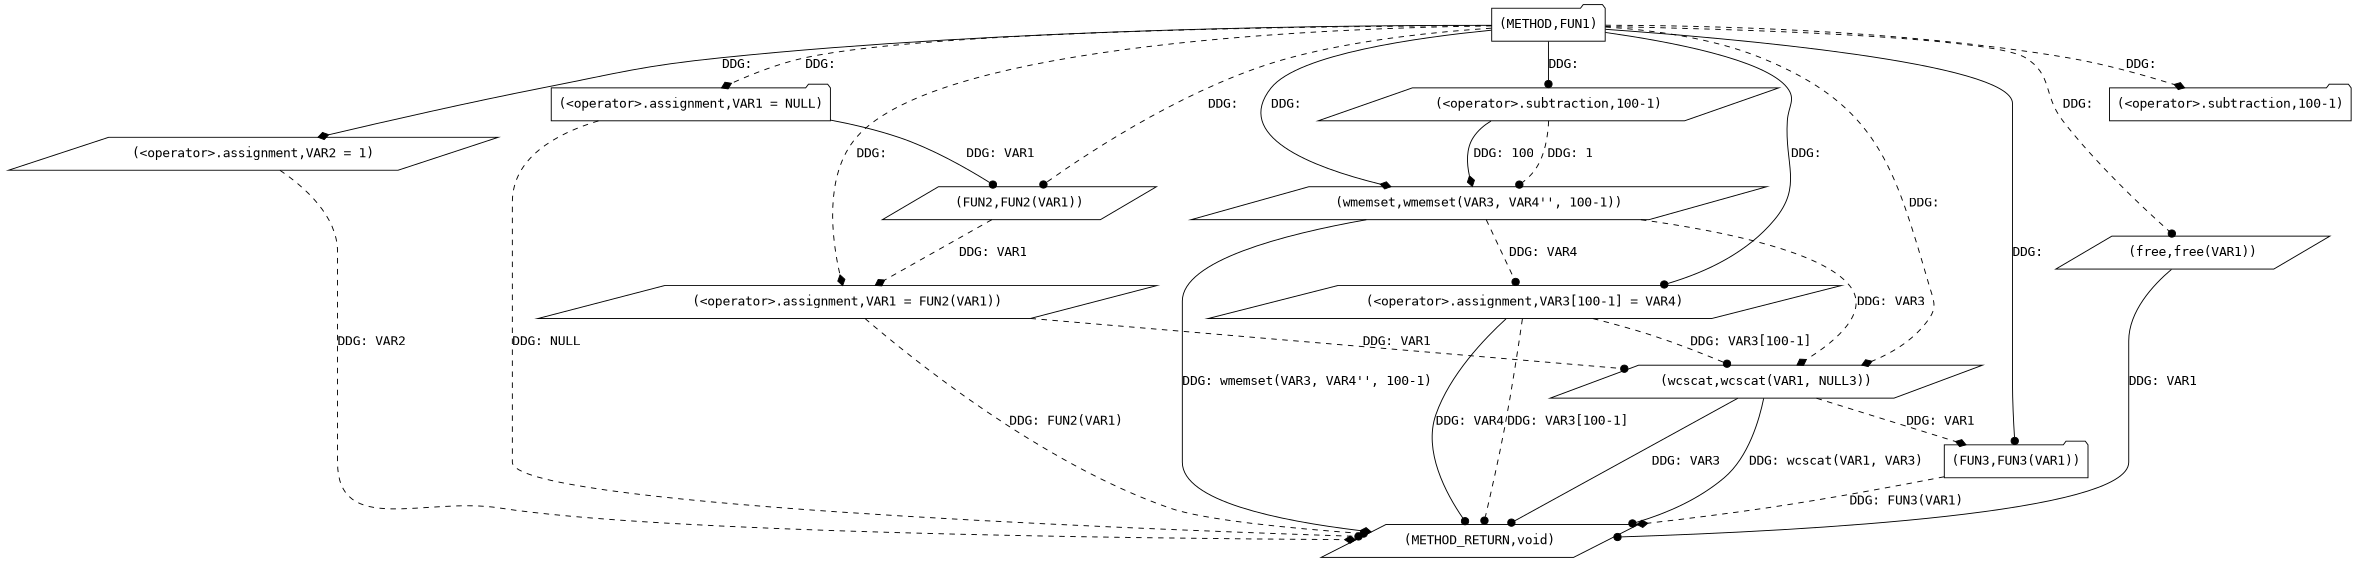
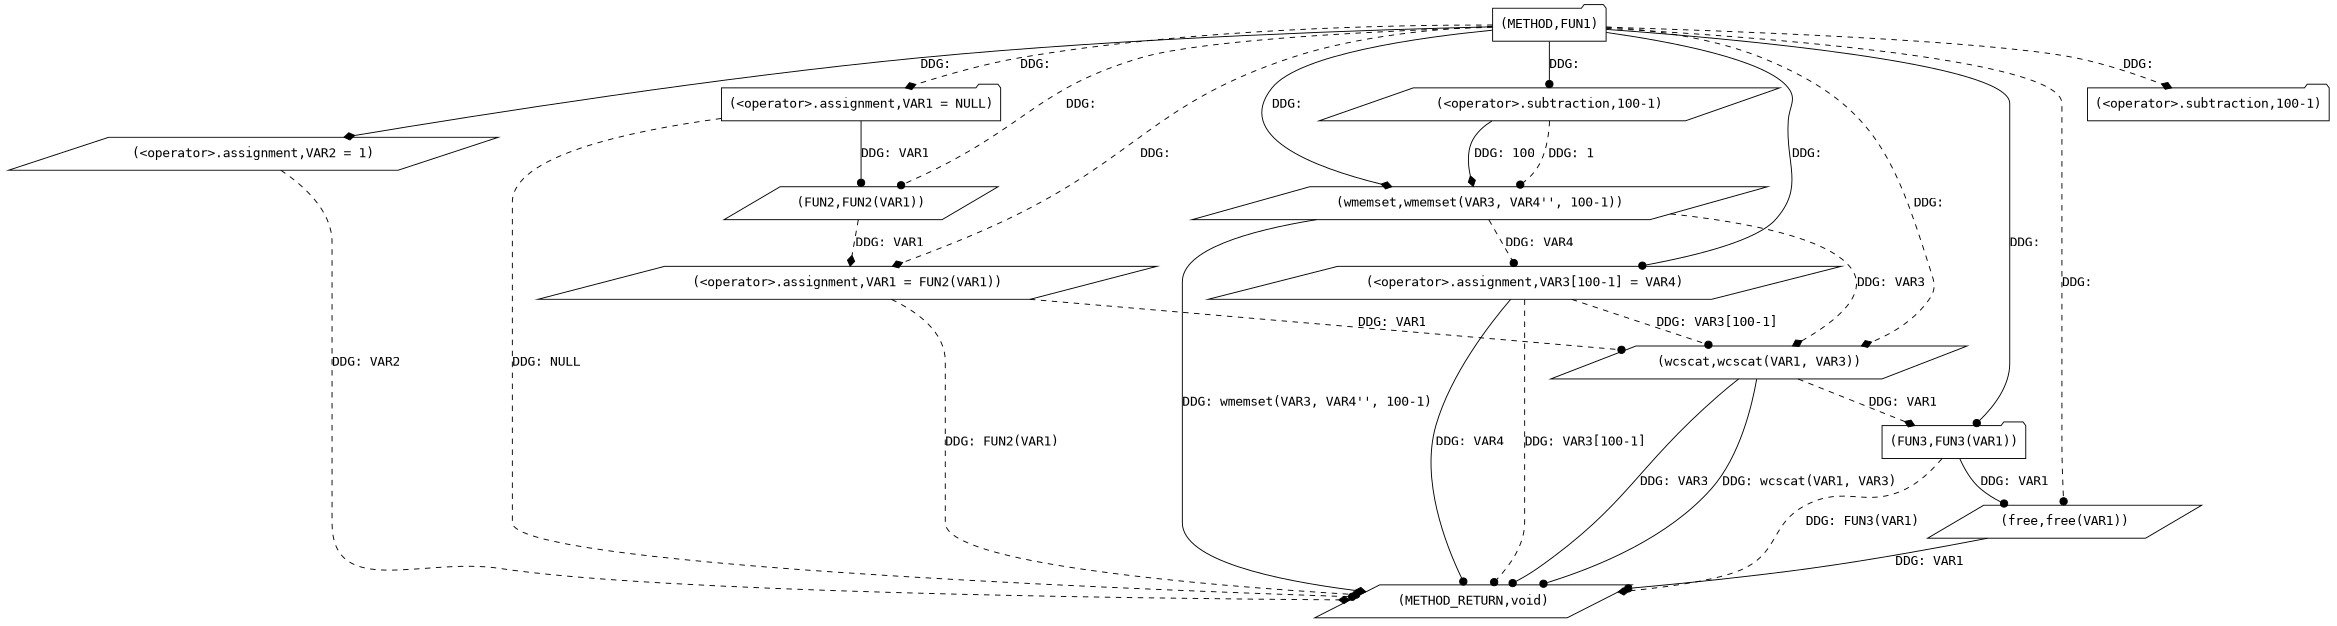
(1766, 382) -> (1759, 362)
none -> (1976, 484)
